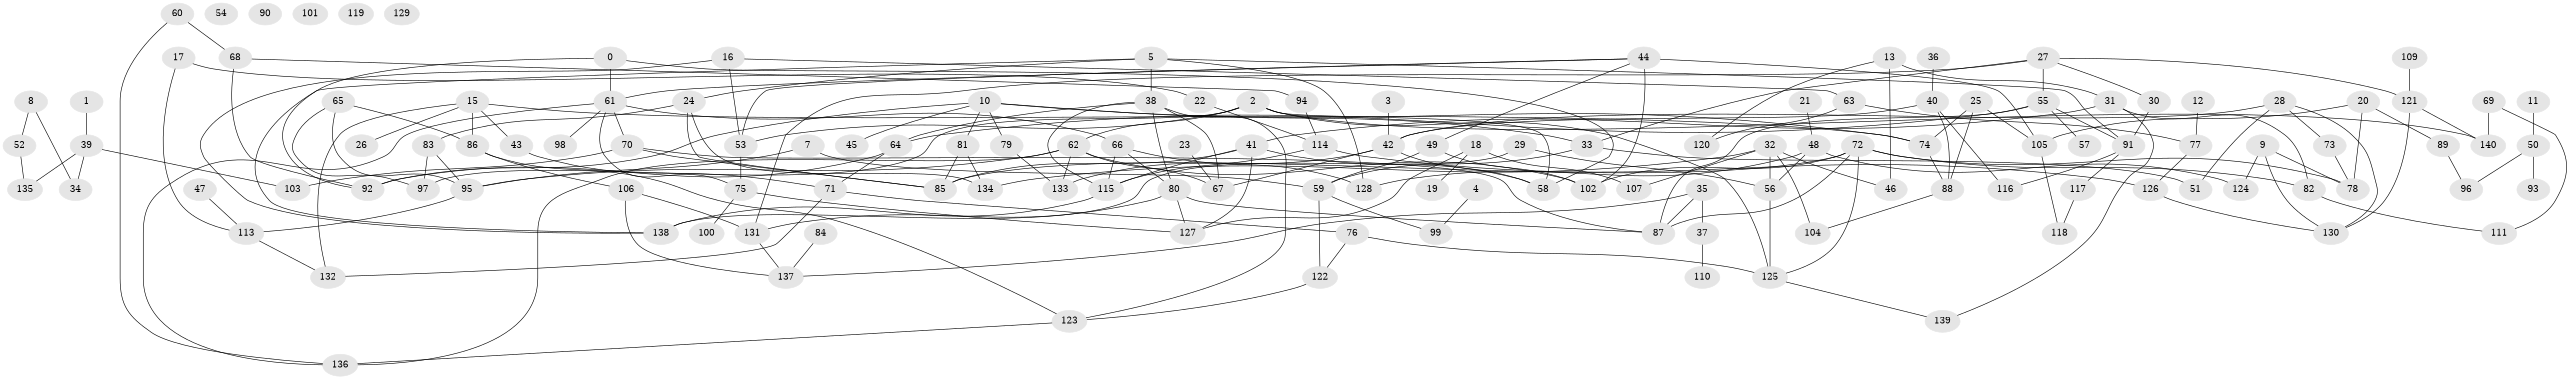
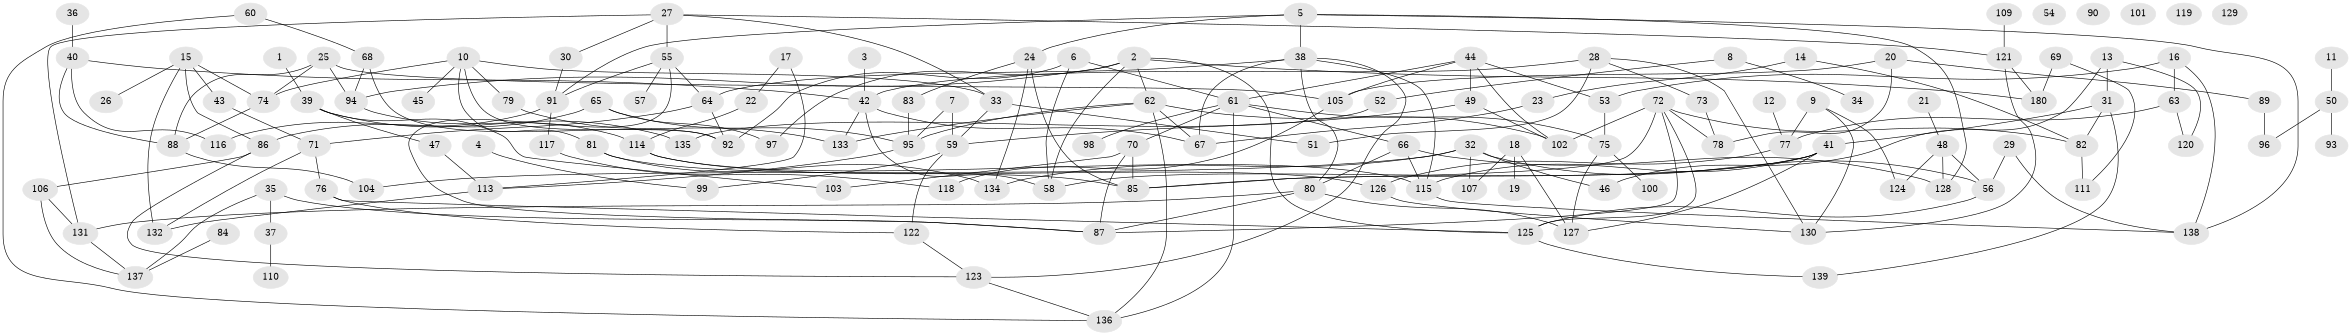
(610, 58) -> (1074, 58)
none -> (1801, 58)
none -> (339, 83)
(937, 125) -> (724, 81)
(2488, 146) -> (2039, 102)
(426, 166) -> none
(81, 168) -> (377, 129)
(2309, 168) -> (1799, 124)
